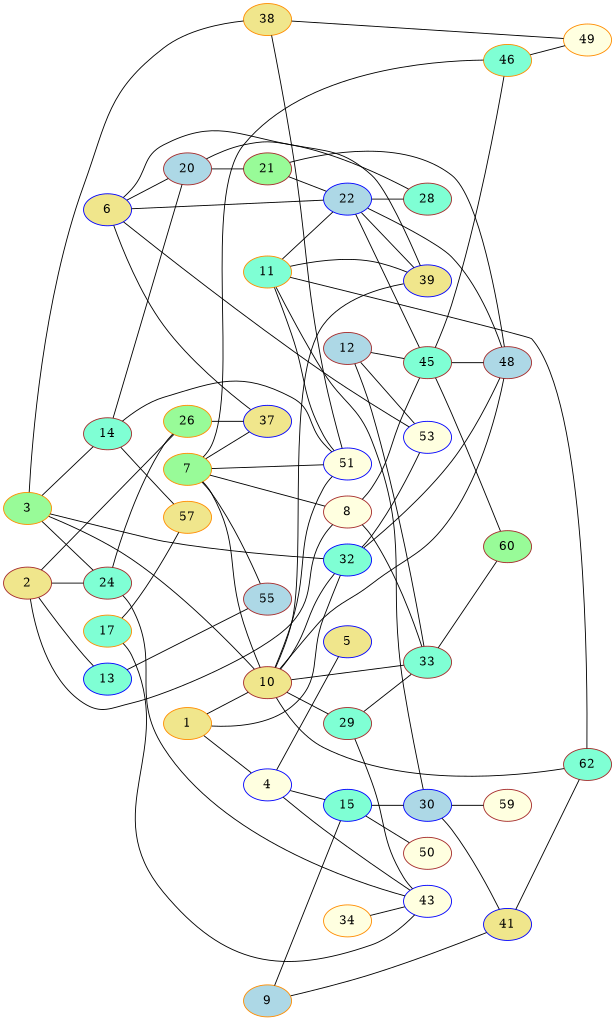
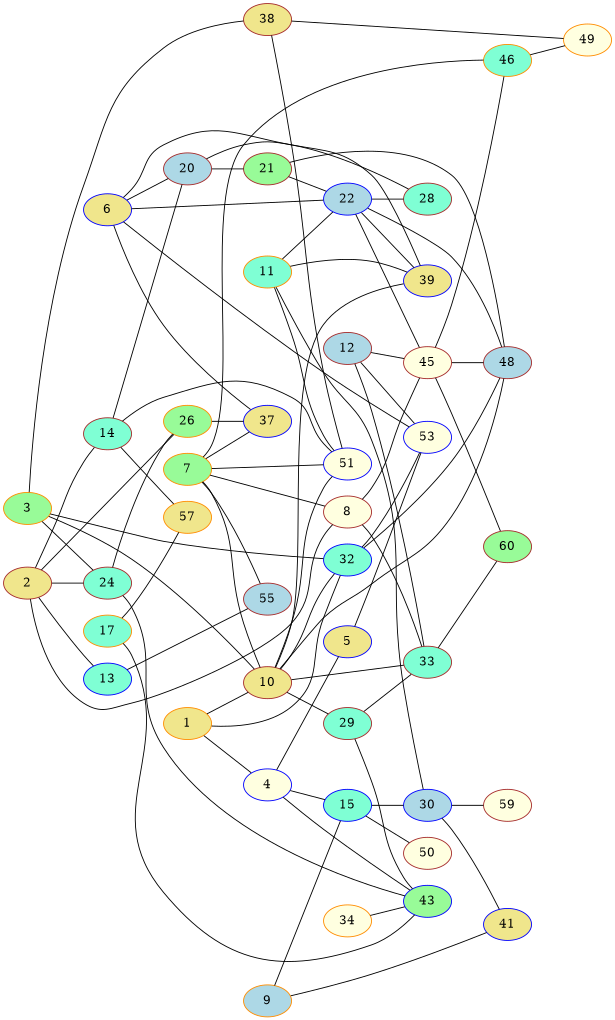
(268, 20) -> (268, 20)
(428, 363) -> (428, 363)
(68, 471) -> (62, 506)
none -> (388, 540)
(588, 764) -> none
(428, 901) -> (428, 901)
